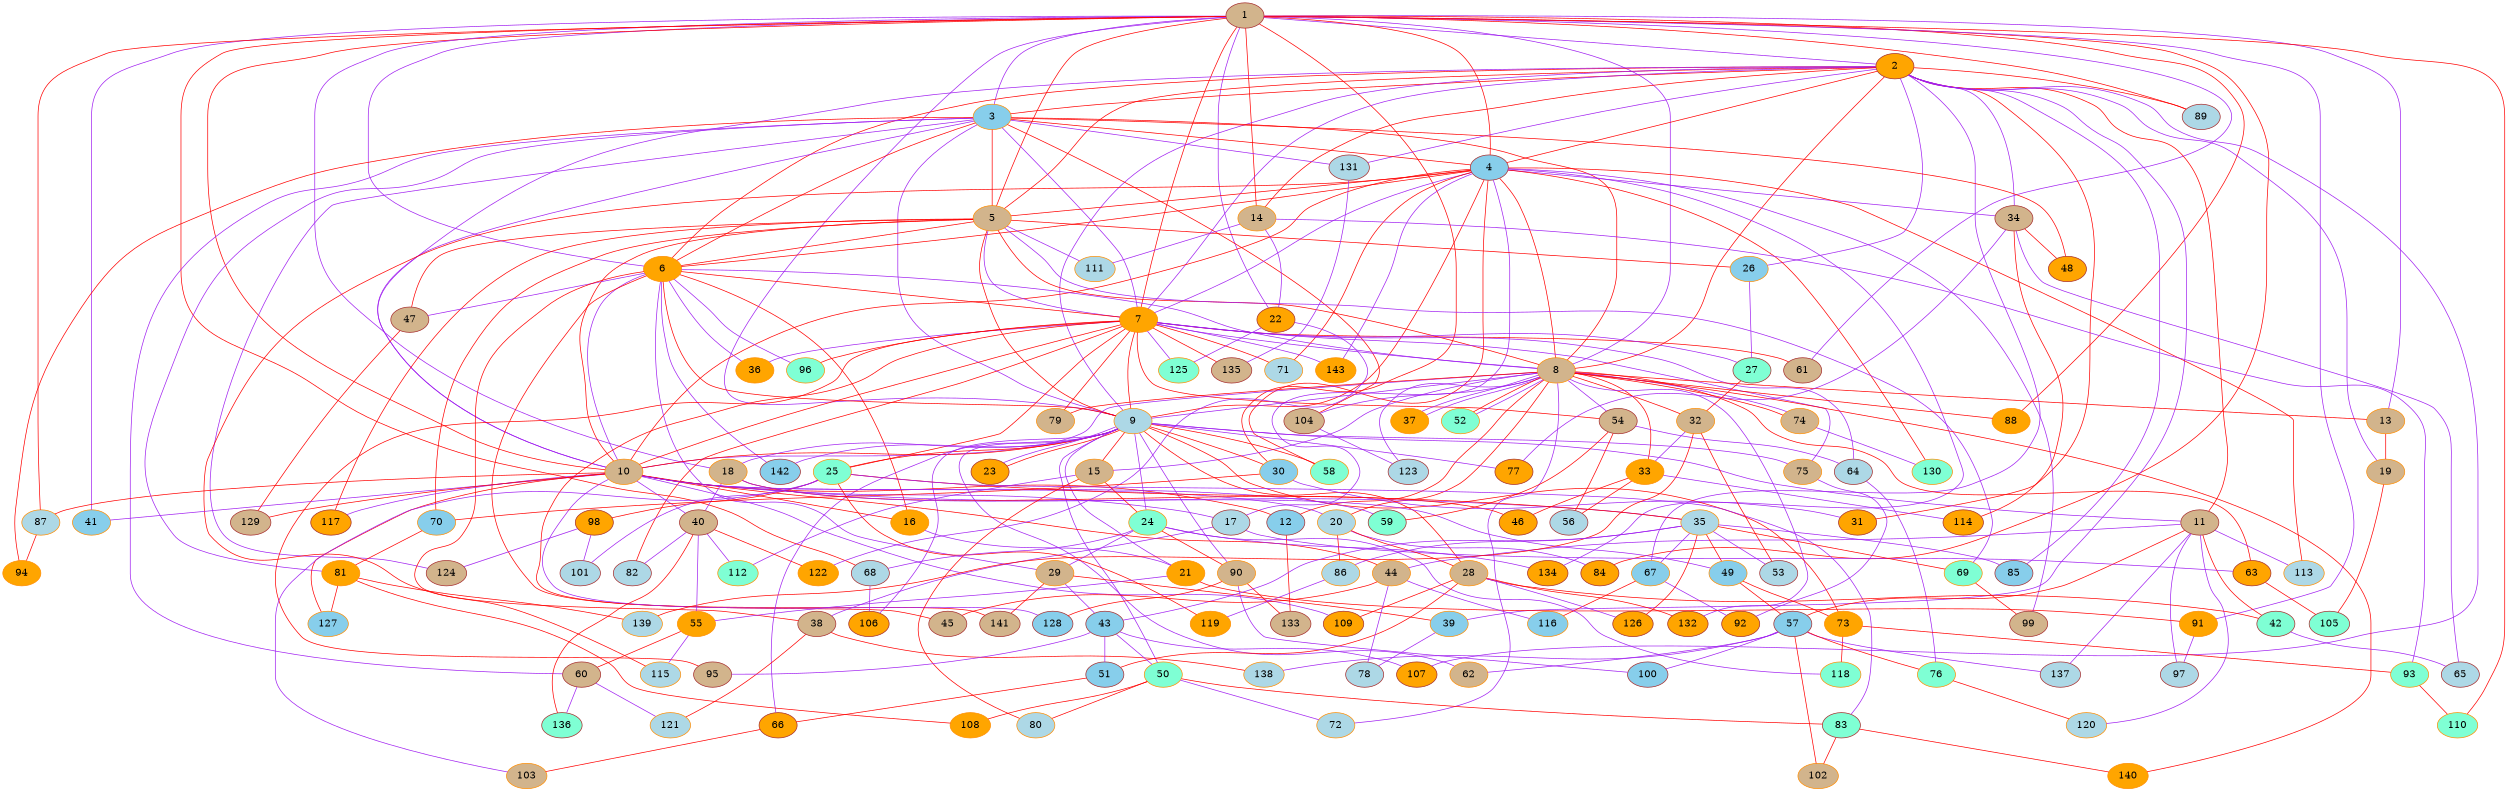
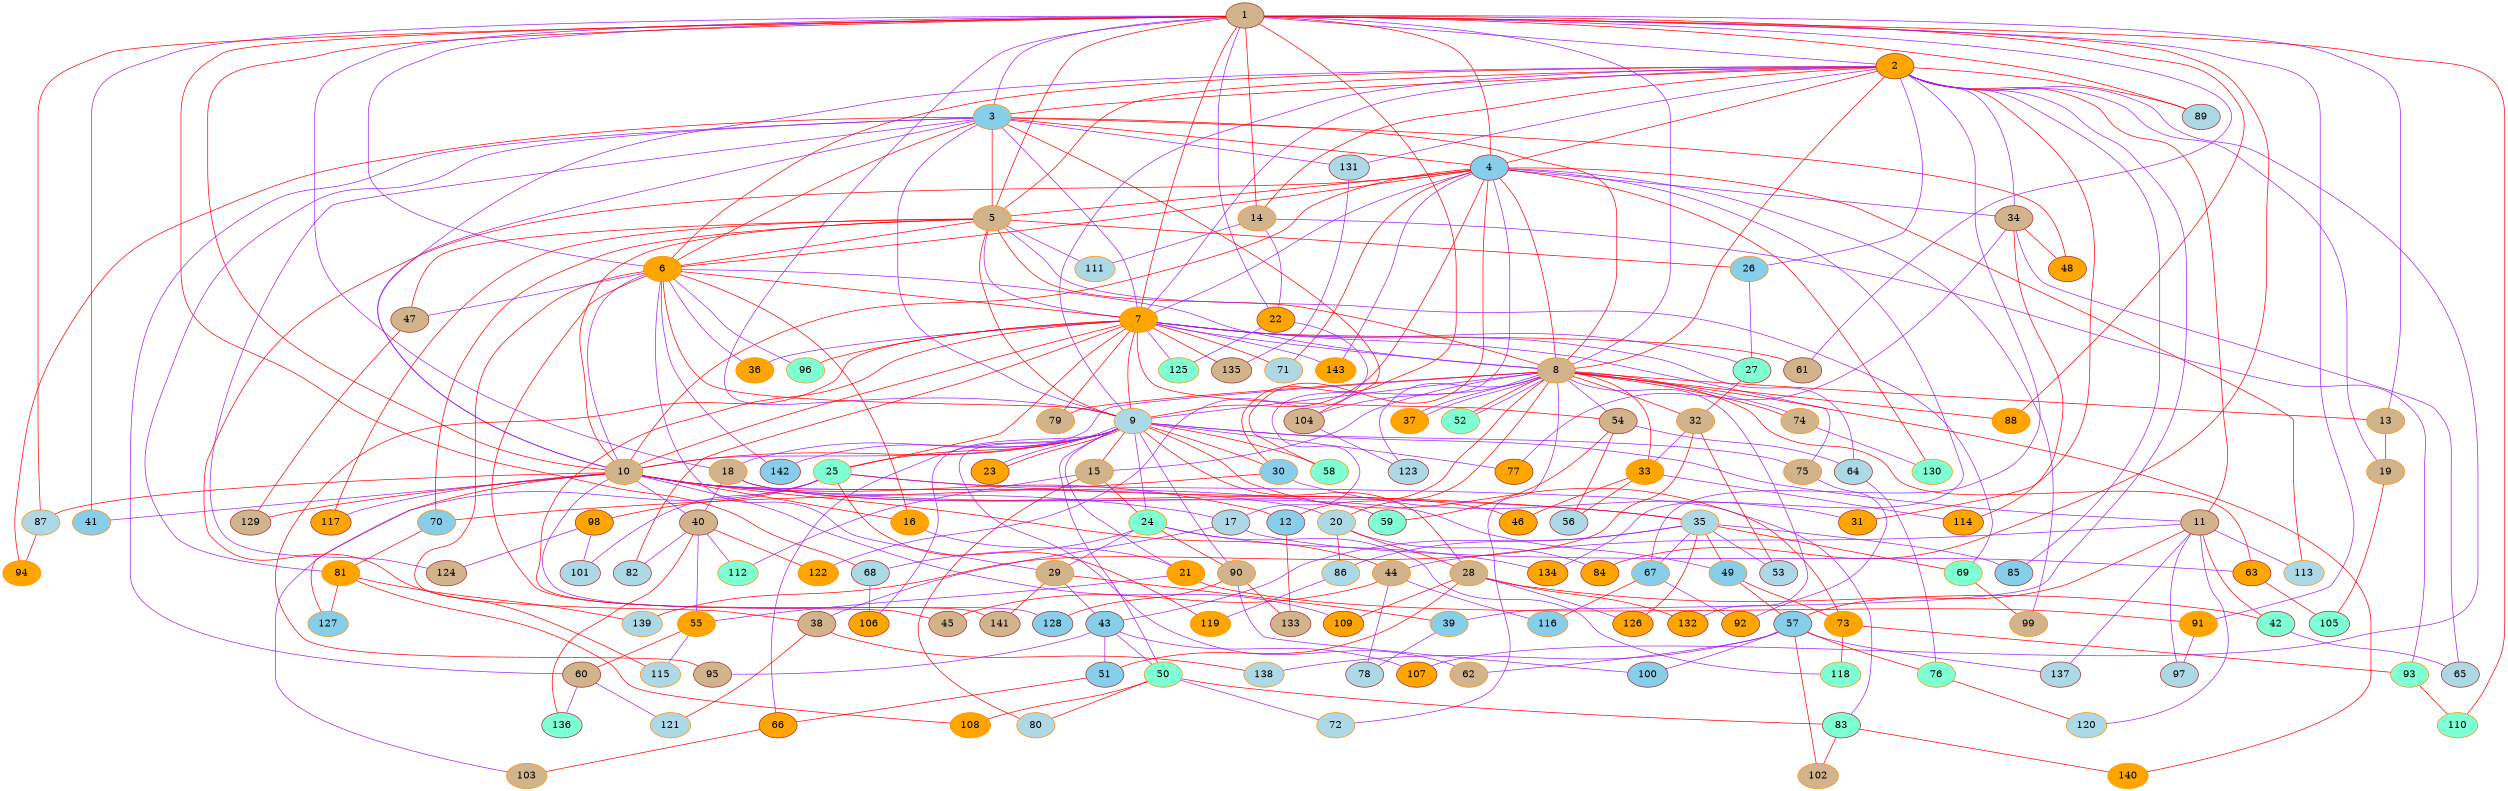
(2029, 624) -> (2029, 624)
